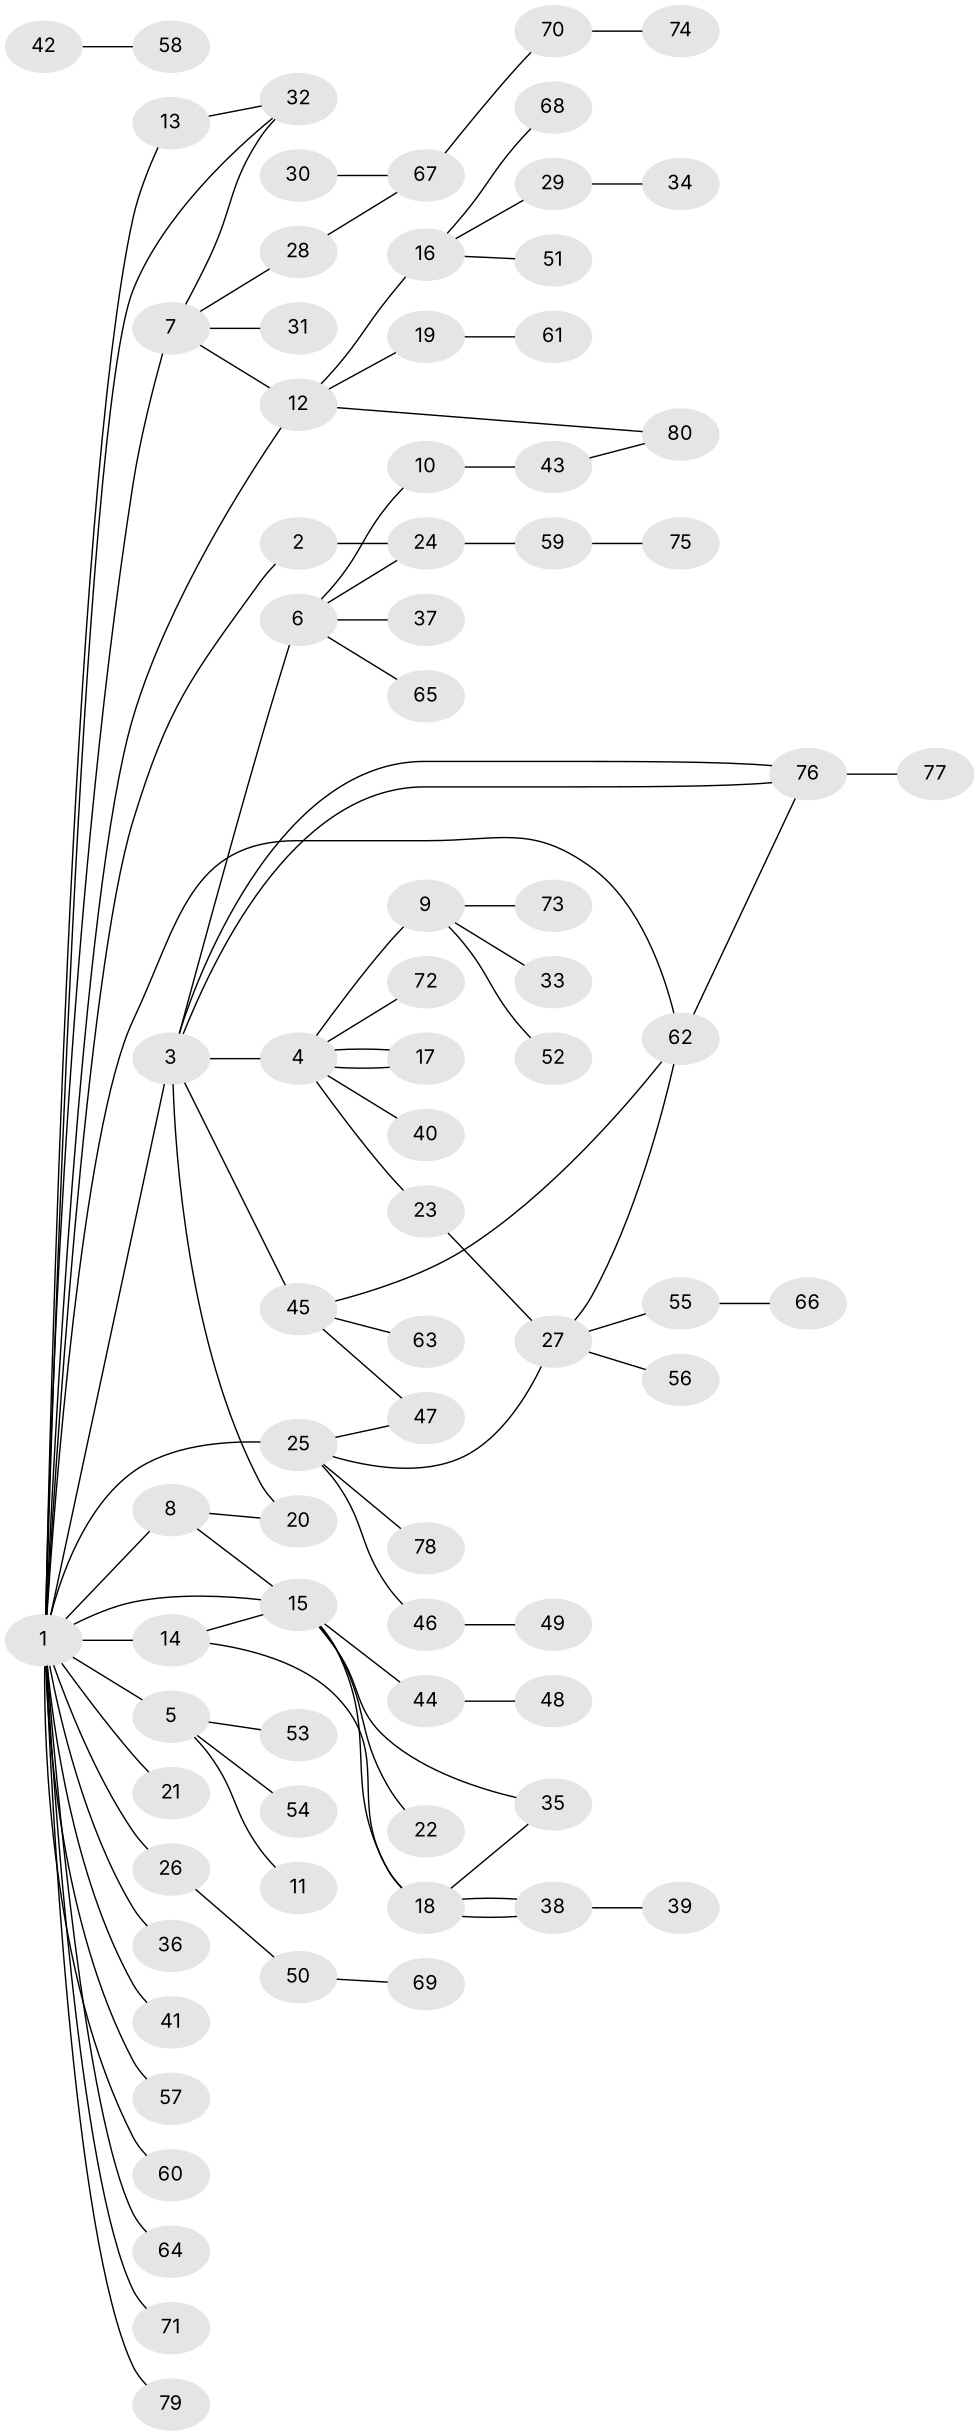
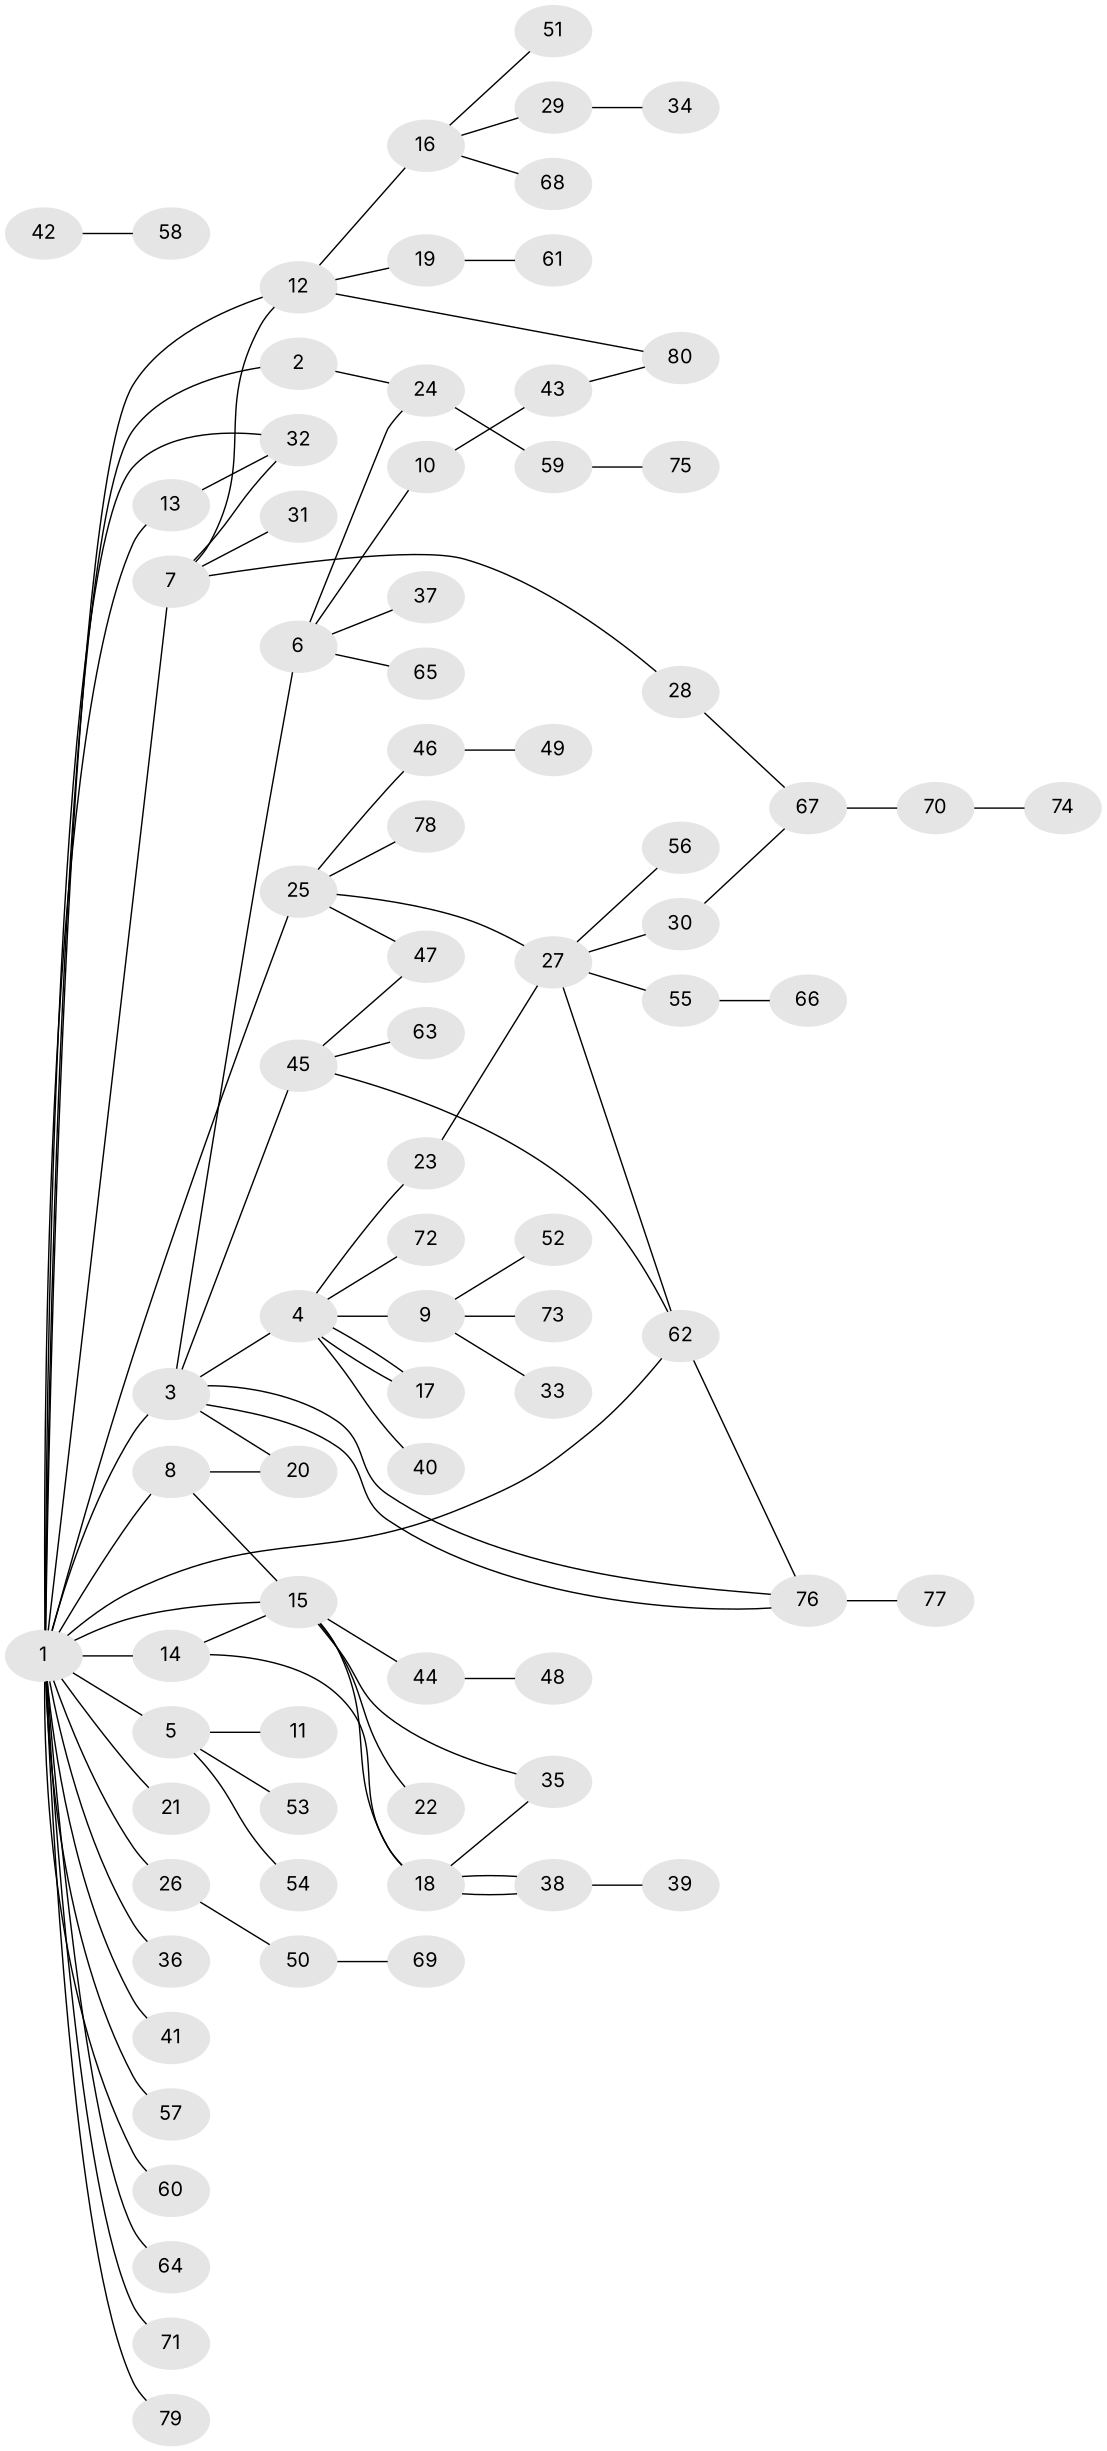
none -> (617, 943)
